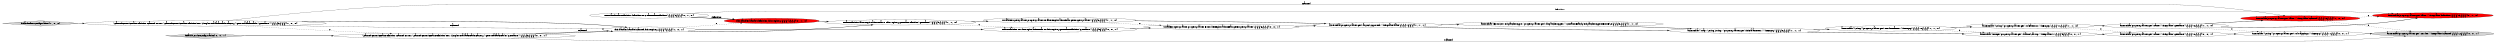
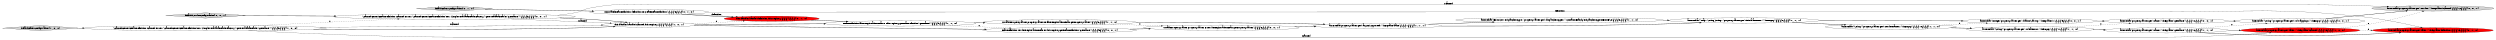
none -> (454, 9)
